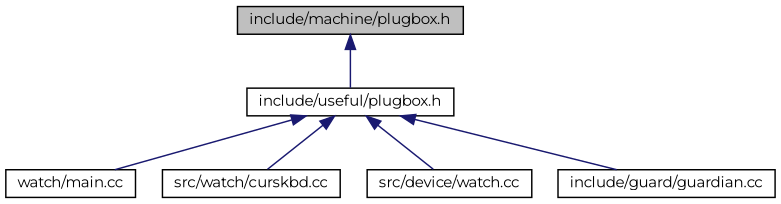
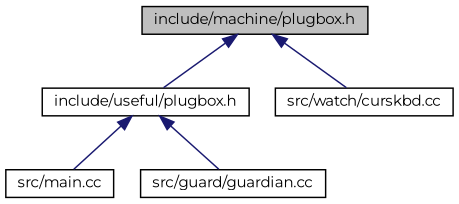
(295, 147) -> (315, 65)
(71, 184) -> (60, 184)
(449, 184) -> none
(667, 184) -> (233, 184)
